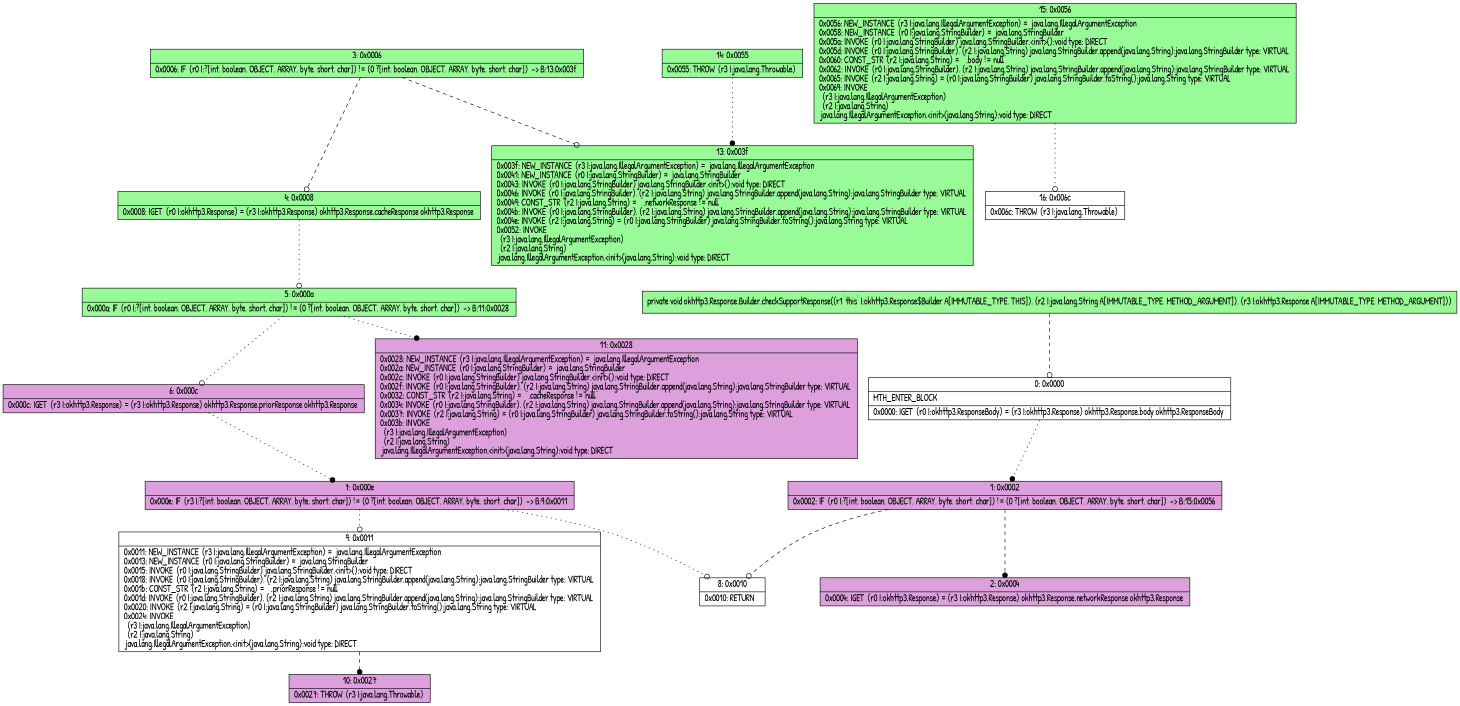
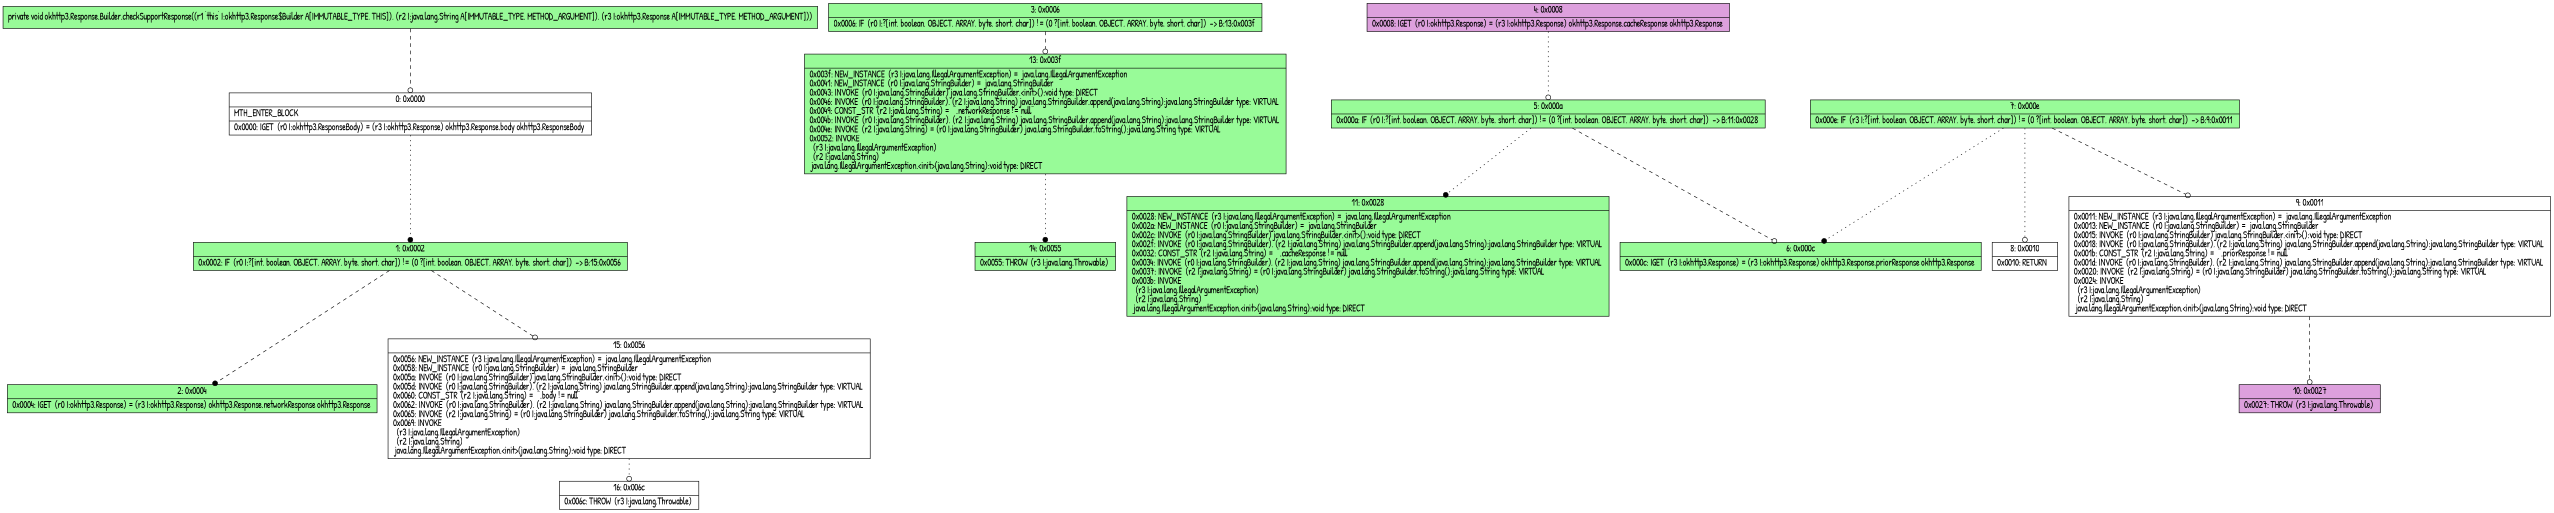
(1055, 63) -> (629, 399)
(732, 109) -> (1045, 206)
(334, 132) -> none
(299, 206) -> (1548, 17)
(243, 349) -> (1672, 184)
(184, 399) -> (1801, 256)
(616, 399) -> (1368, 256)
(269, 446) -> (1915, 184)
(360, 495) -> (2025, 114)
(1005, 495) -> (410, 256)
(360, 518) -> (2119, 161)
(815, 532) -> (482, 303)
(1005, 592) -> (192, 399)
(360, 661) -> (2310, 348)
